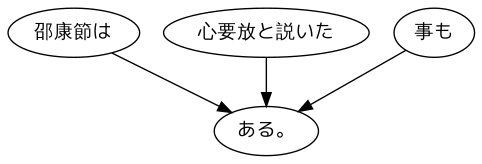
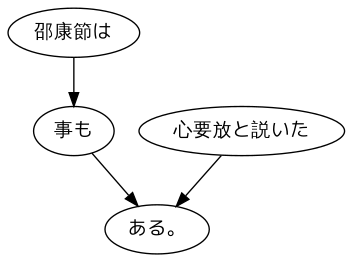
(166, 80) -> (74, 75)
